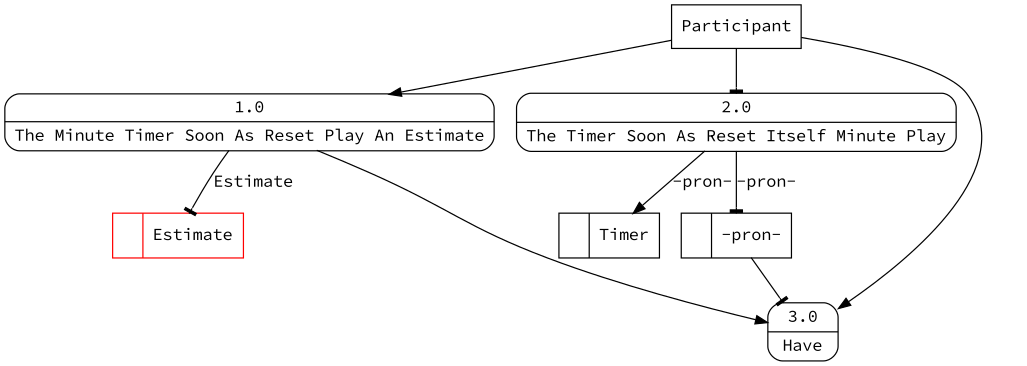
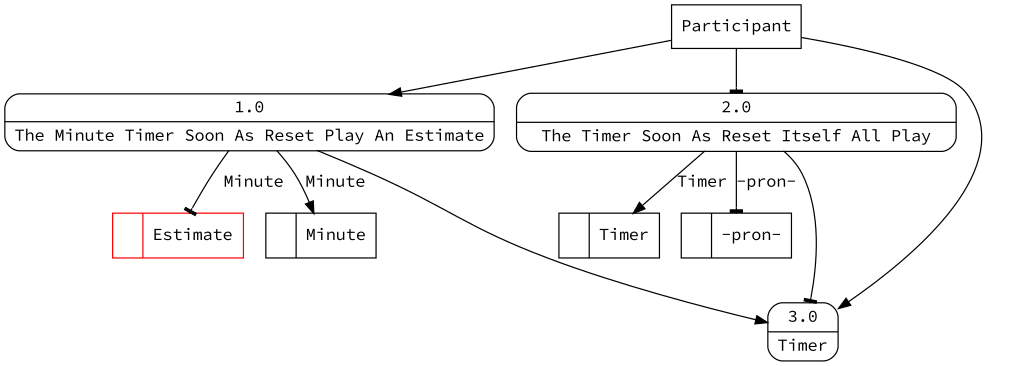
(736, 136) -> (736, 136)
(254, 182) -> (254, 182)
(702, 182) -> (702, 182)
none -> (321, 236)
(765, 278) -> (815, 220)
(803, 346) -> (803, 346)
